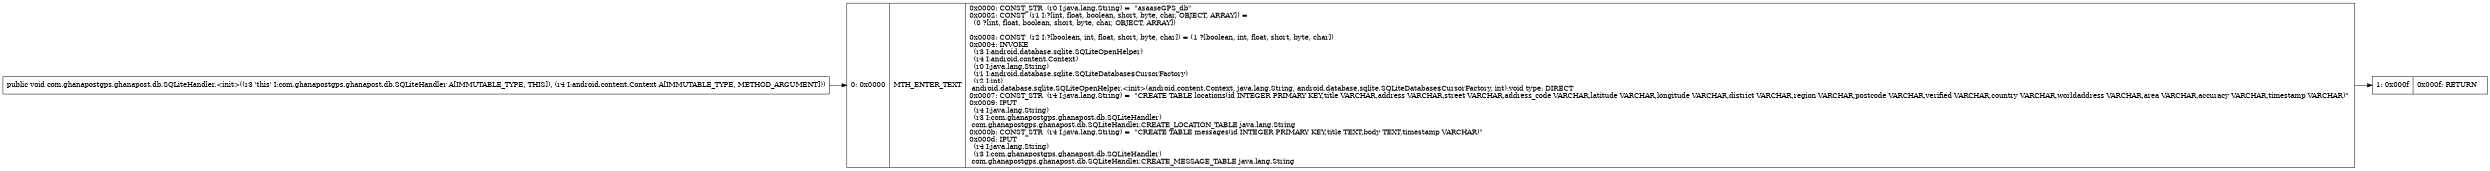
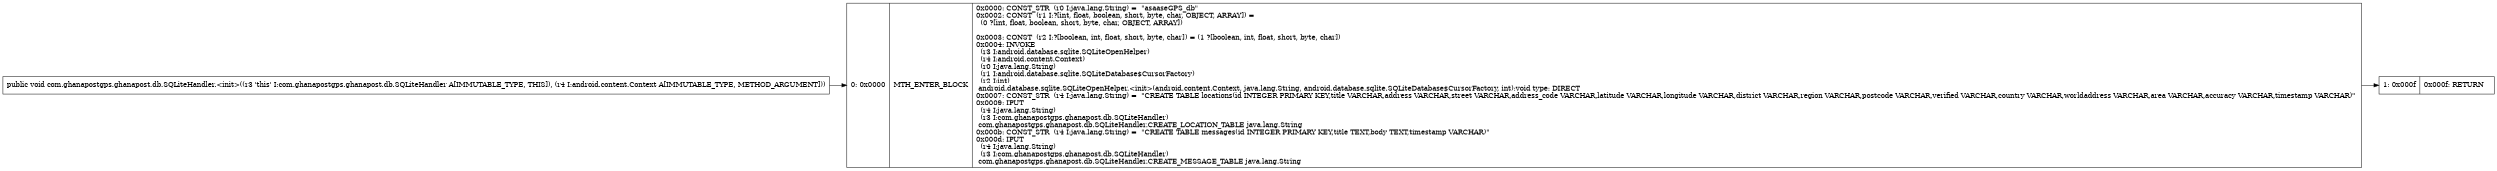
(928, 85) -> (931, 85)
